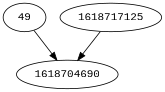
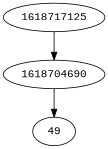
(43, 42) -> (54, 99)
